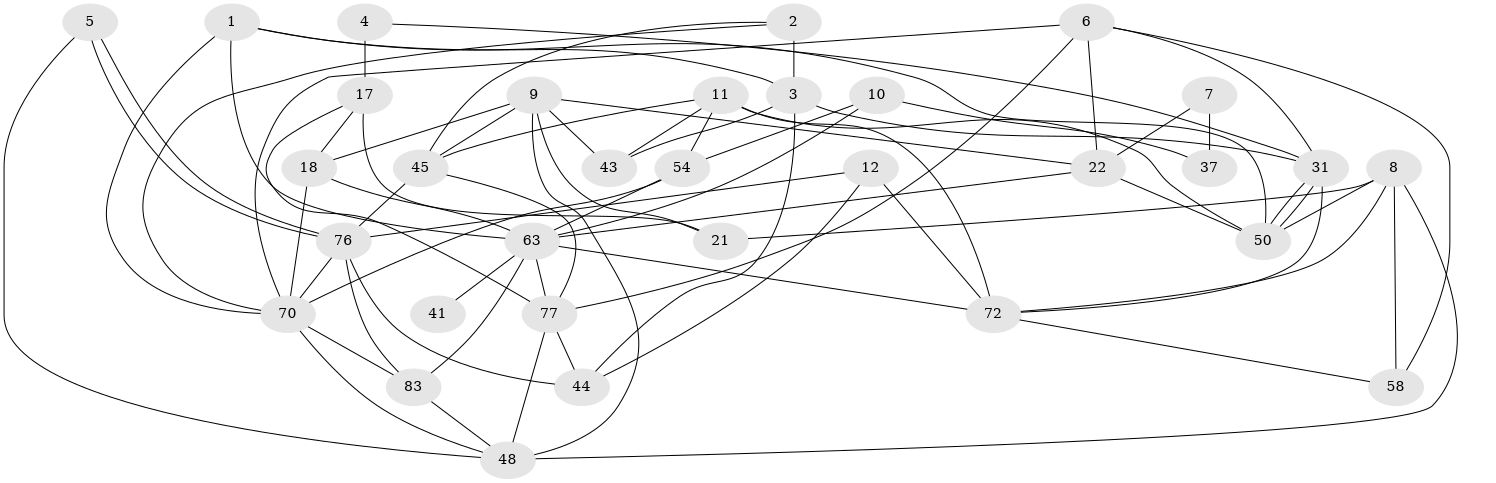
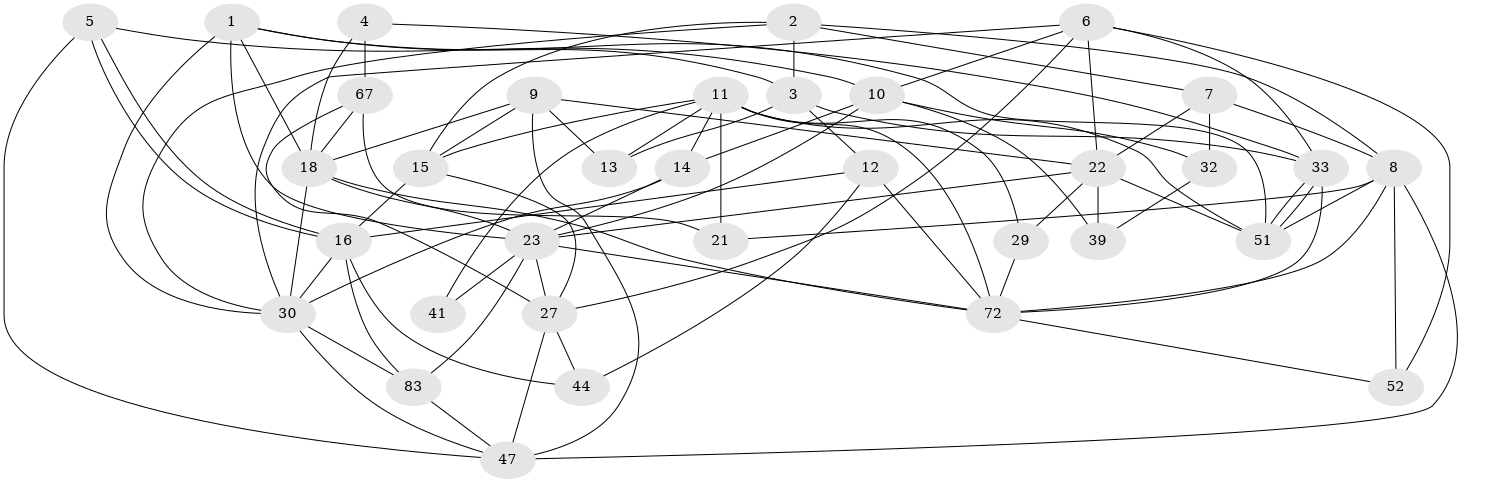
none -> (356, 51)
none -> (1110, 52)
none -> (1002, 59)
none -> (974, 62)
none -> (323, 91)
none -> (271, 95)
(365, 95) -> (365, 95)
none -> (1307, 130)
(421, 168) -> (421, 168)
(609, 168) -> (609, 168)
(682, 168) -> (682, 168)
(1210, 168) -> (1210, 168)
(1321, 168) -> (1321, 168)
none -> (547, 169)
(585, 196) -> (721, 168)
(344, 241) -> (344, 241)
(532, 241) -> (532, 241)
none -> (1021, 241)
none -> (1098, 241)
(1263, 241) -> (1263, 241)
none -> (648, 249)
(723, 281) -> (843, 141)
(288, 314) -> (288, 314)
(550, 314) -> (550, 314)
(1396, 387) -> (1396, 387)
(508, 460) -> (508, 460)
